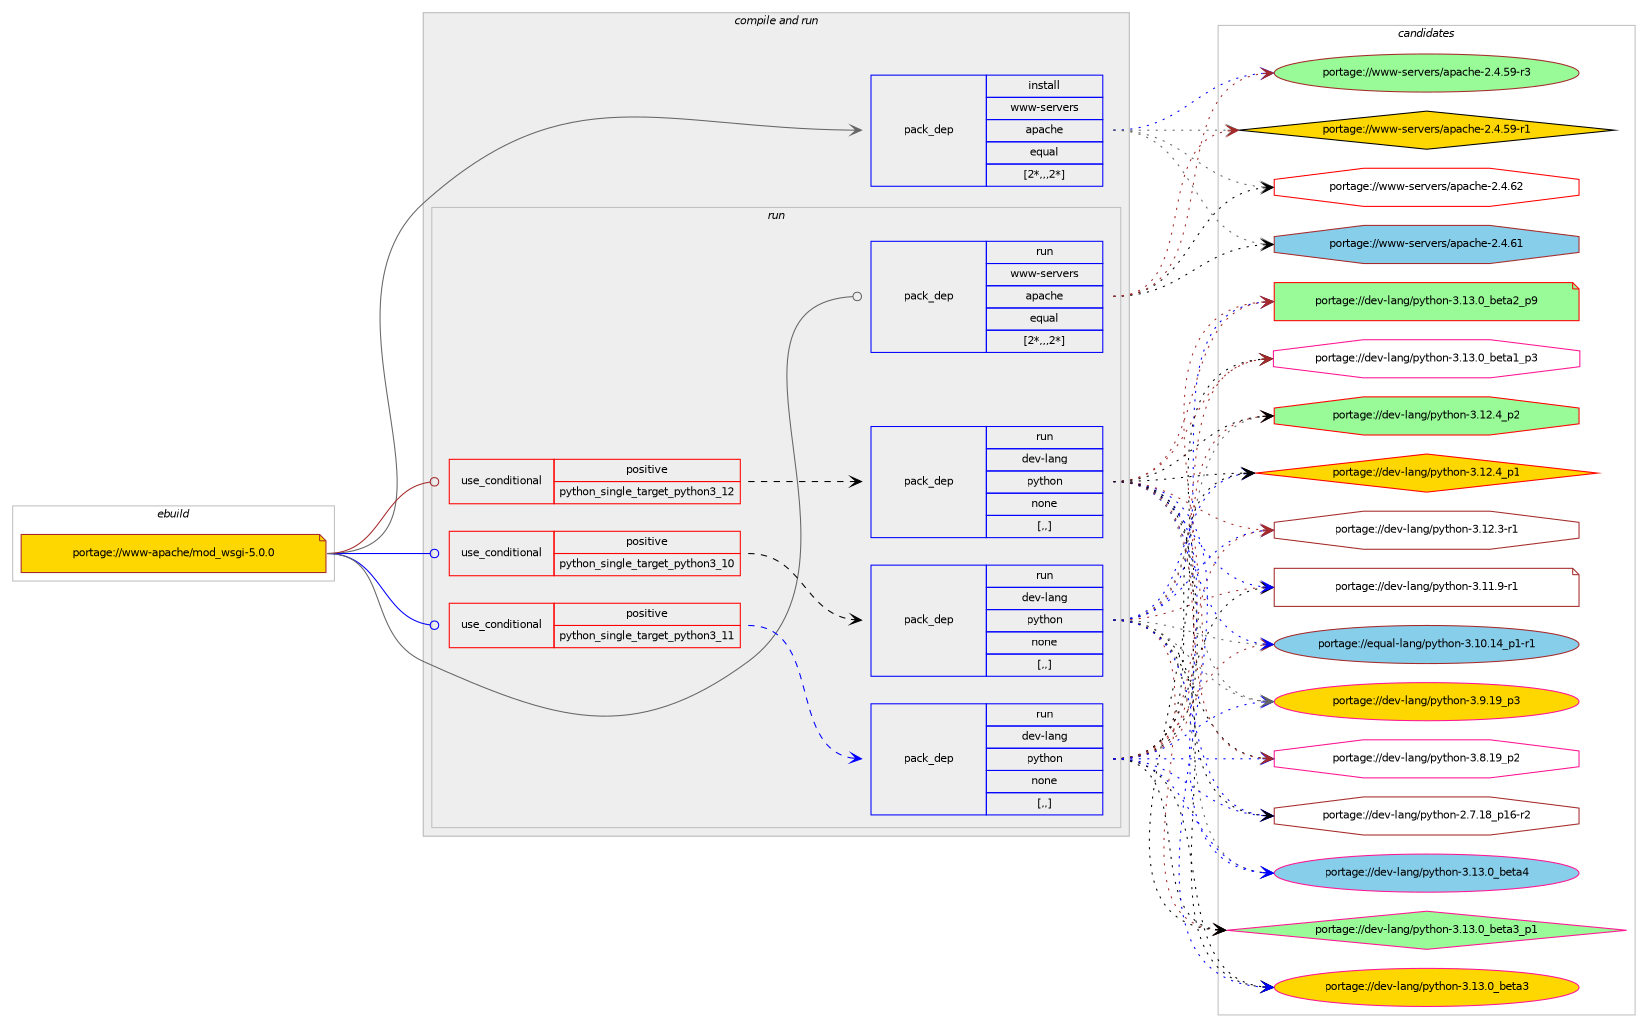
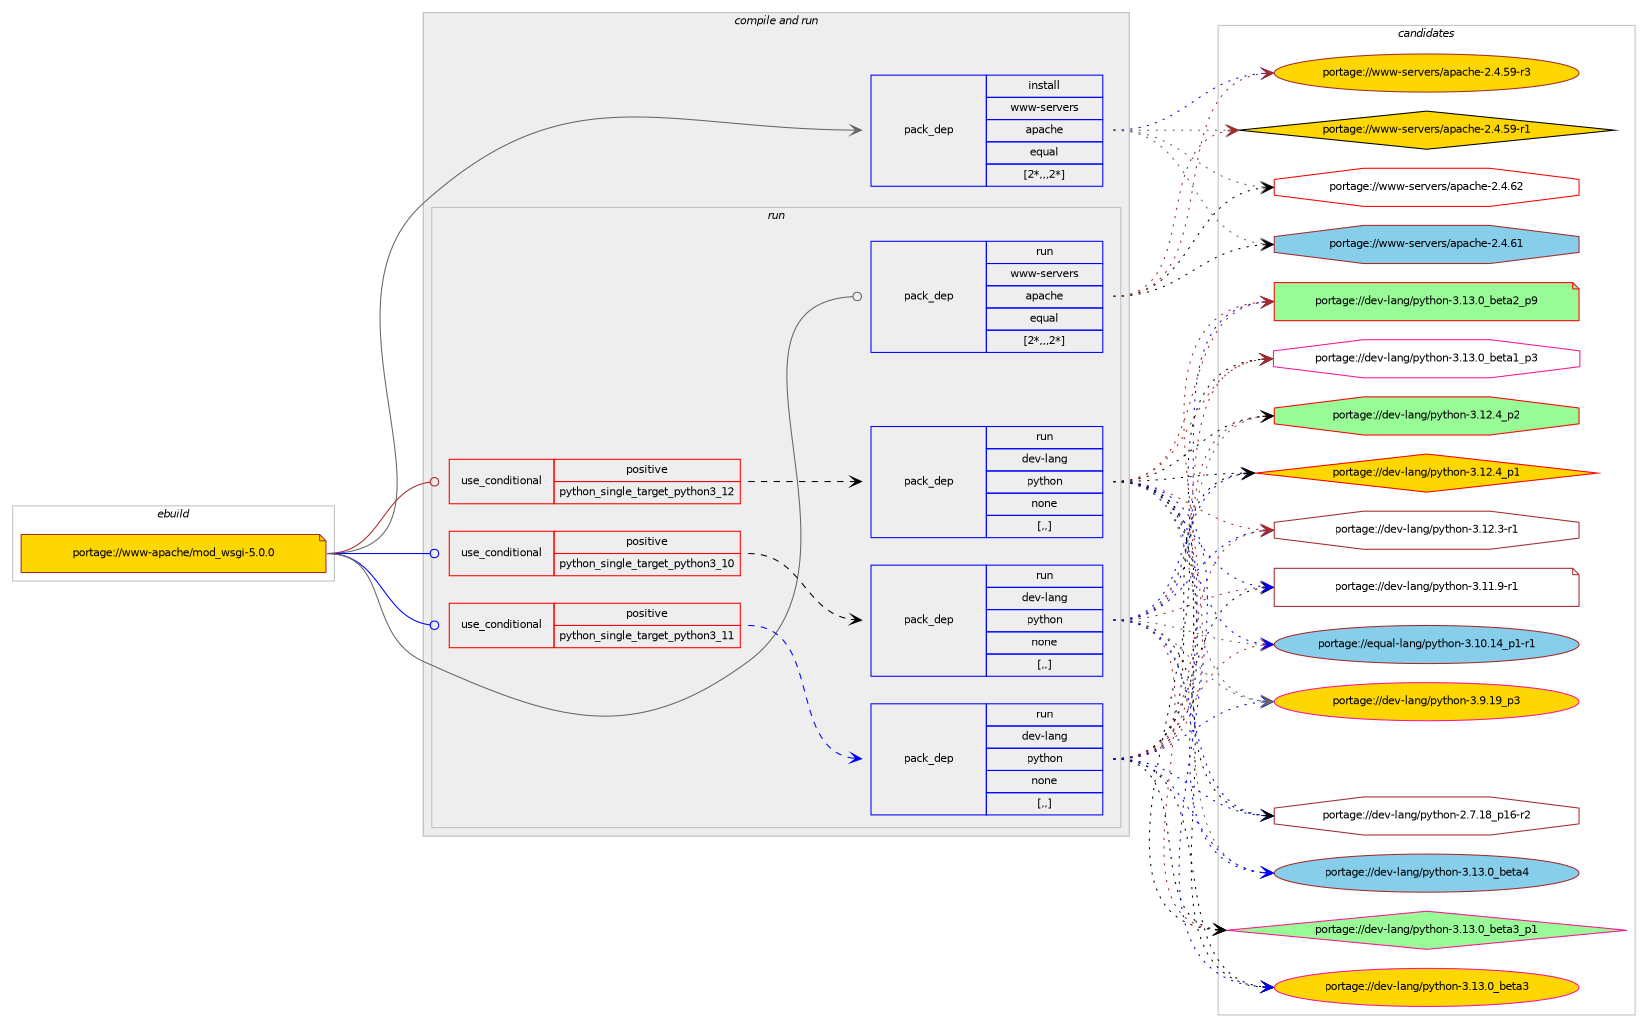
(1427, 73) -> (1427, 73)
(1427, 759) -> none
(1427, 873) -> (1427, 873)
